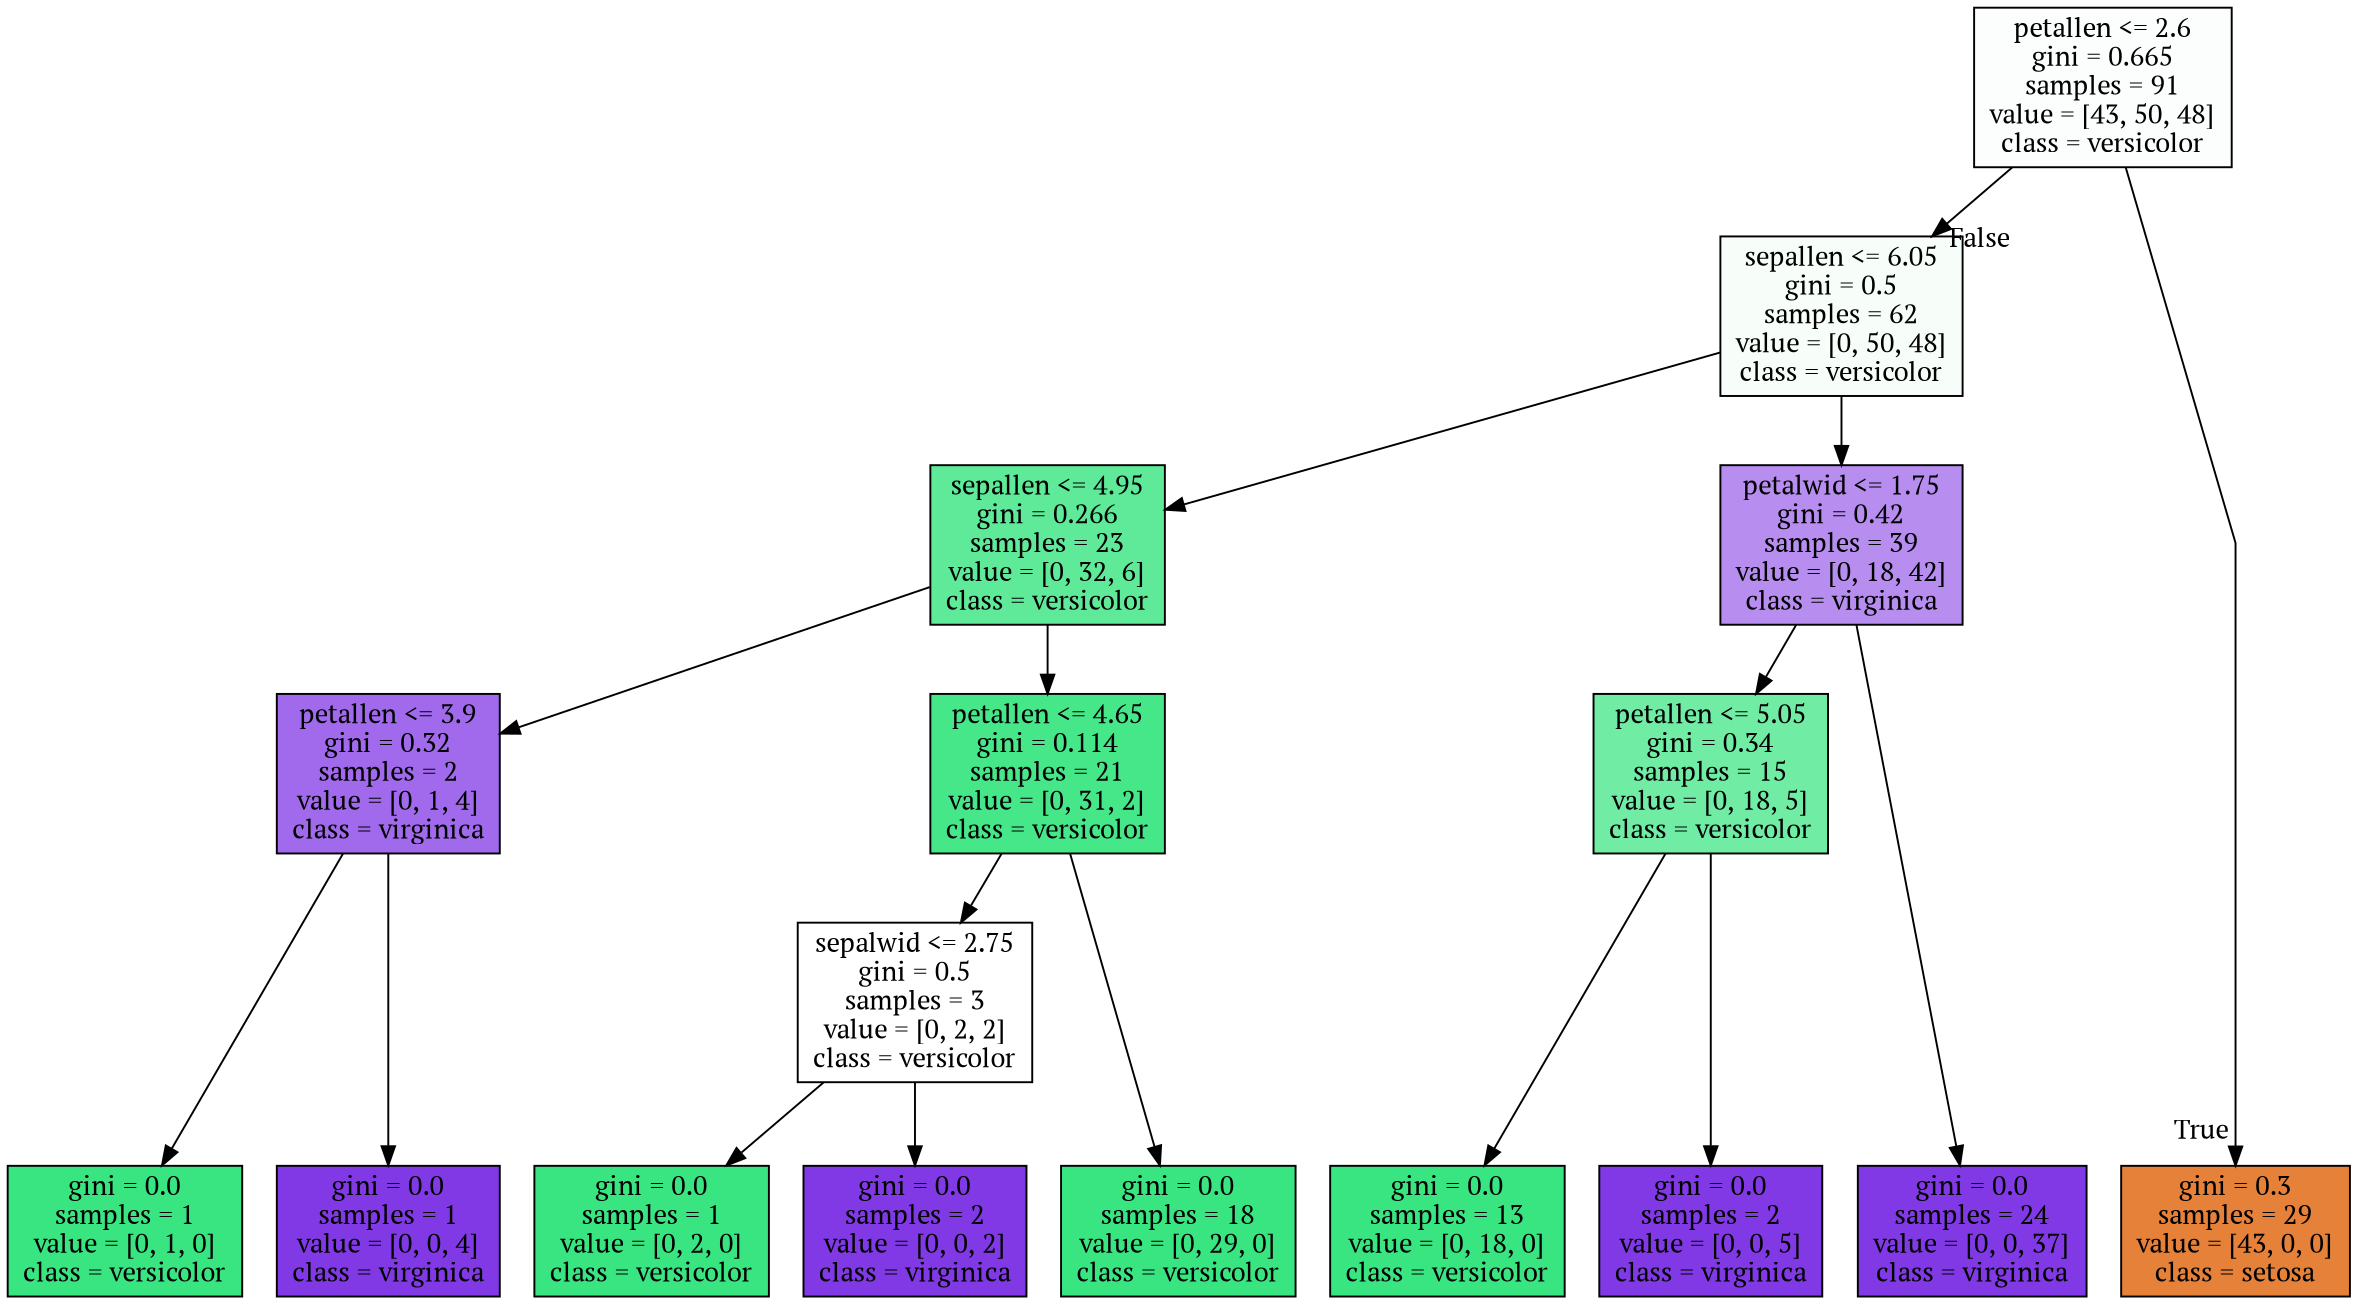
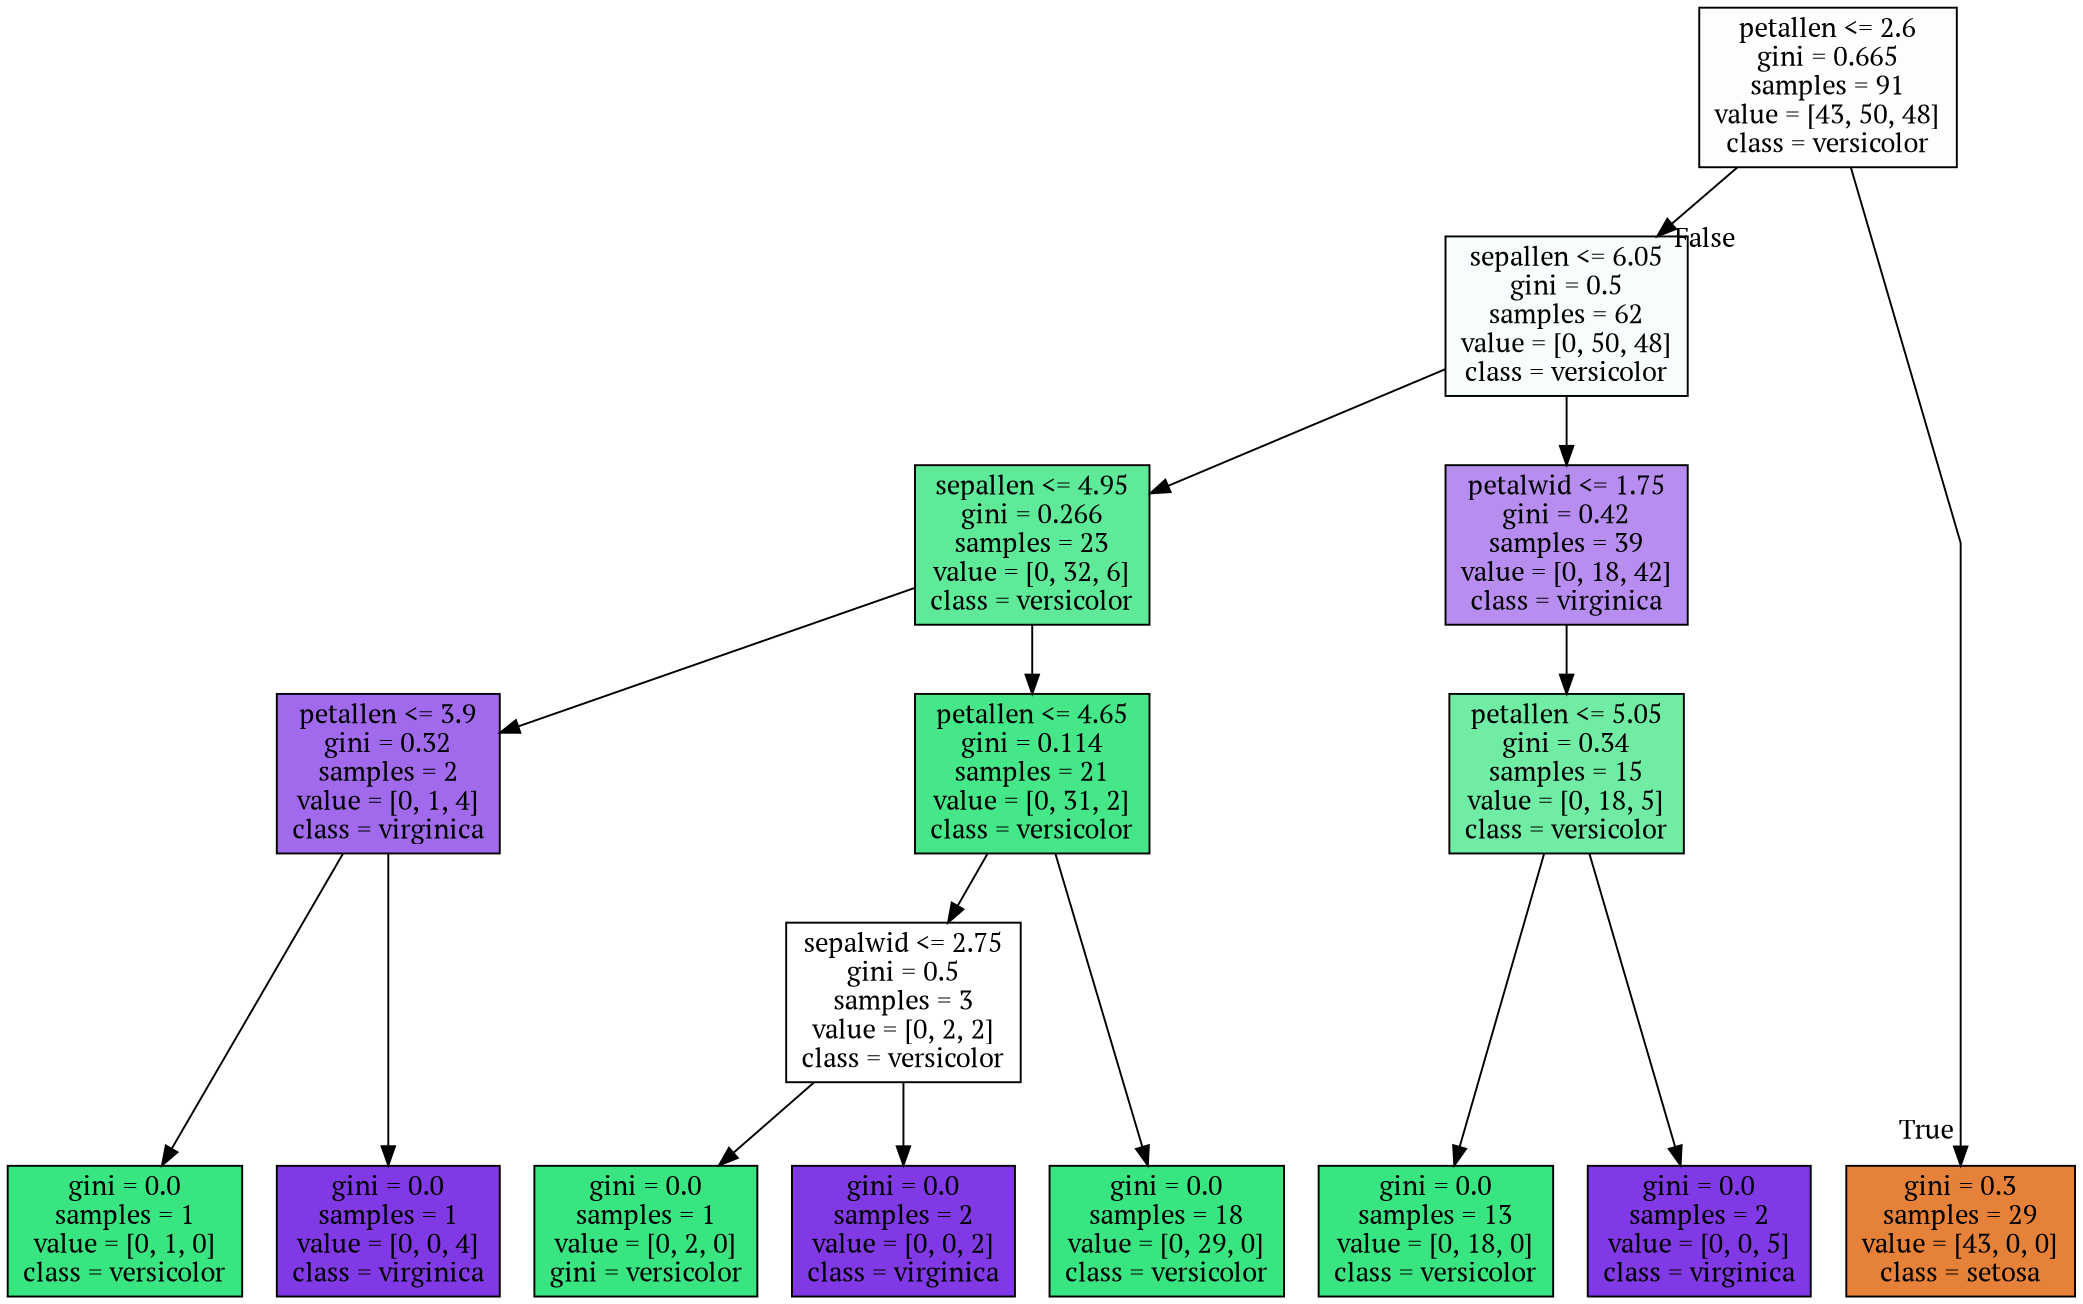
(652, 1231) -> (646, 1231)
(1972, 1231) -> none
